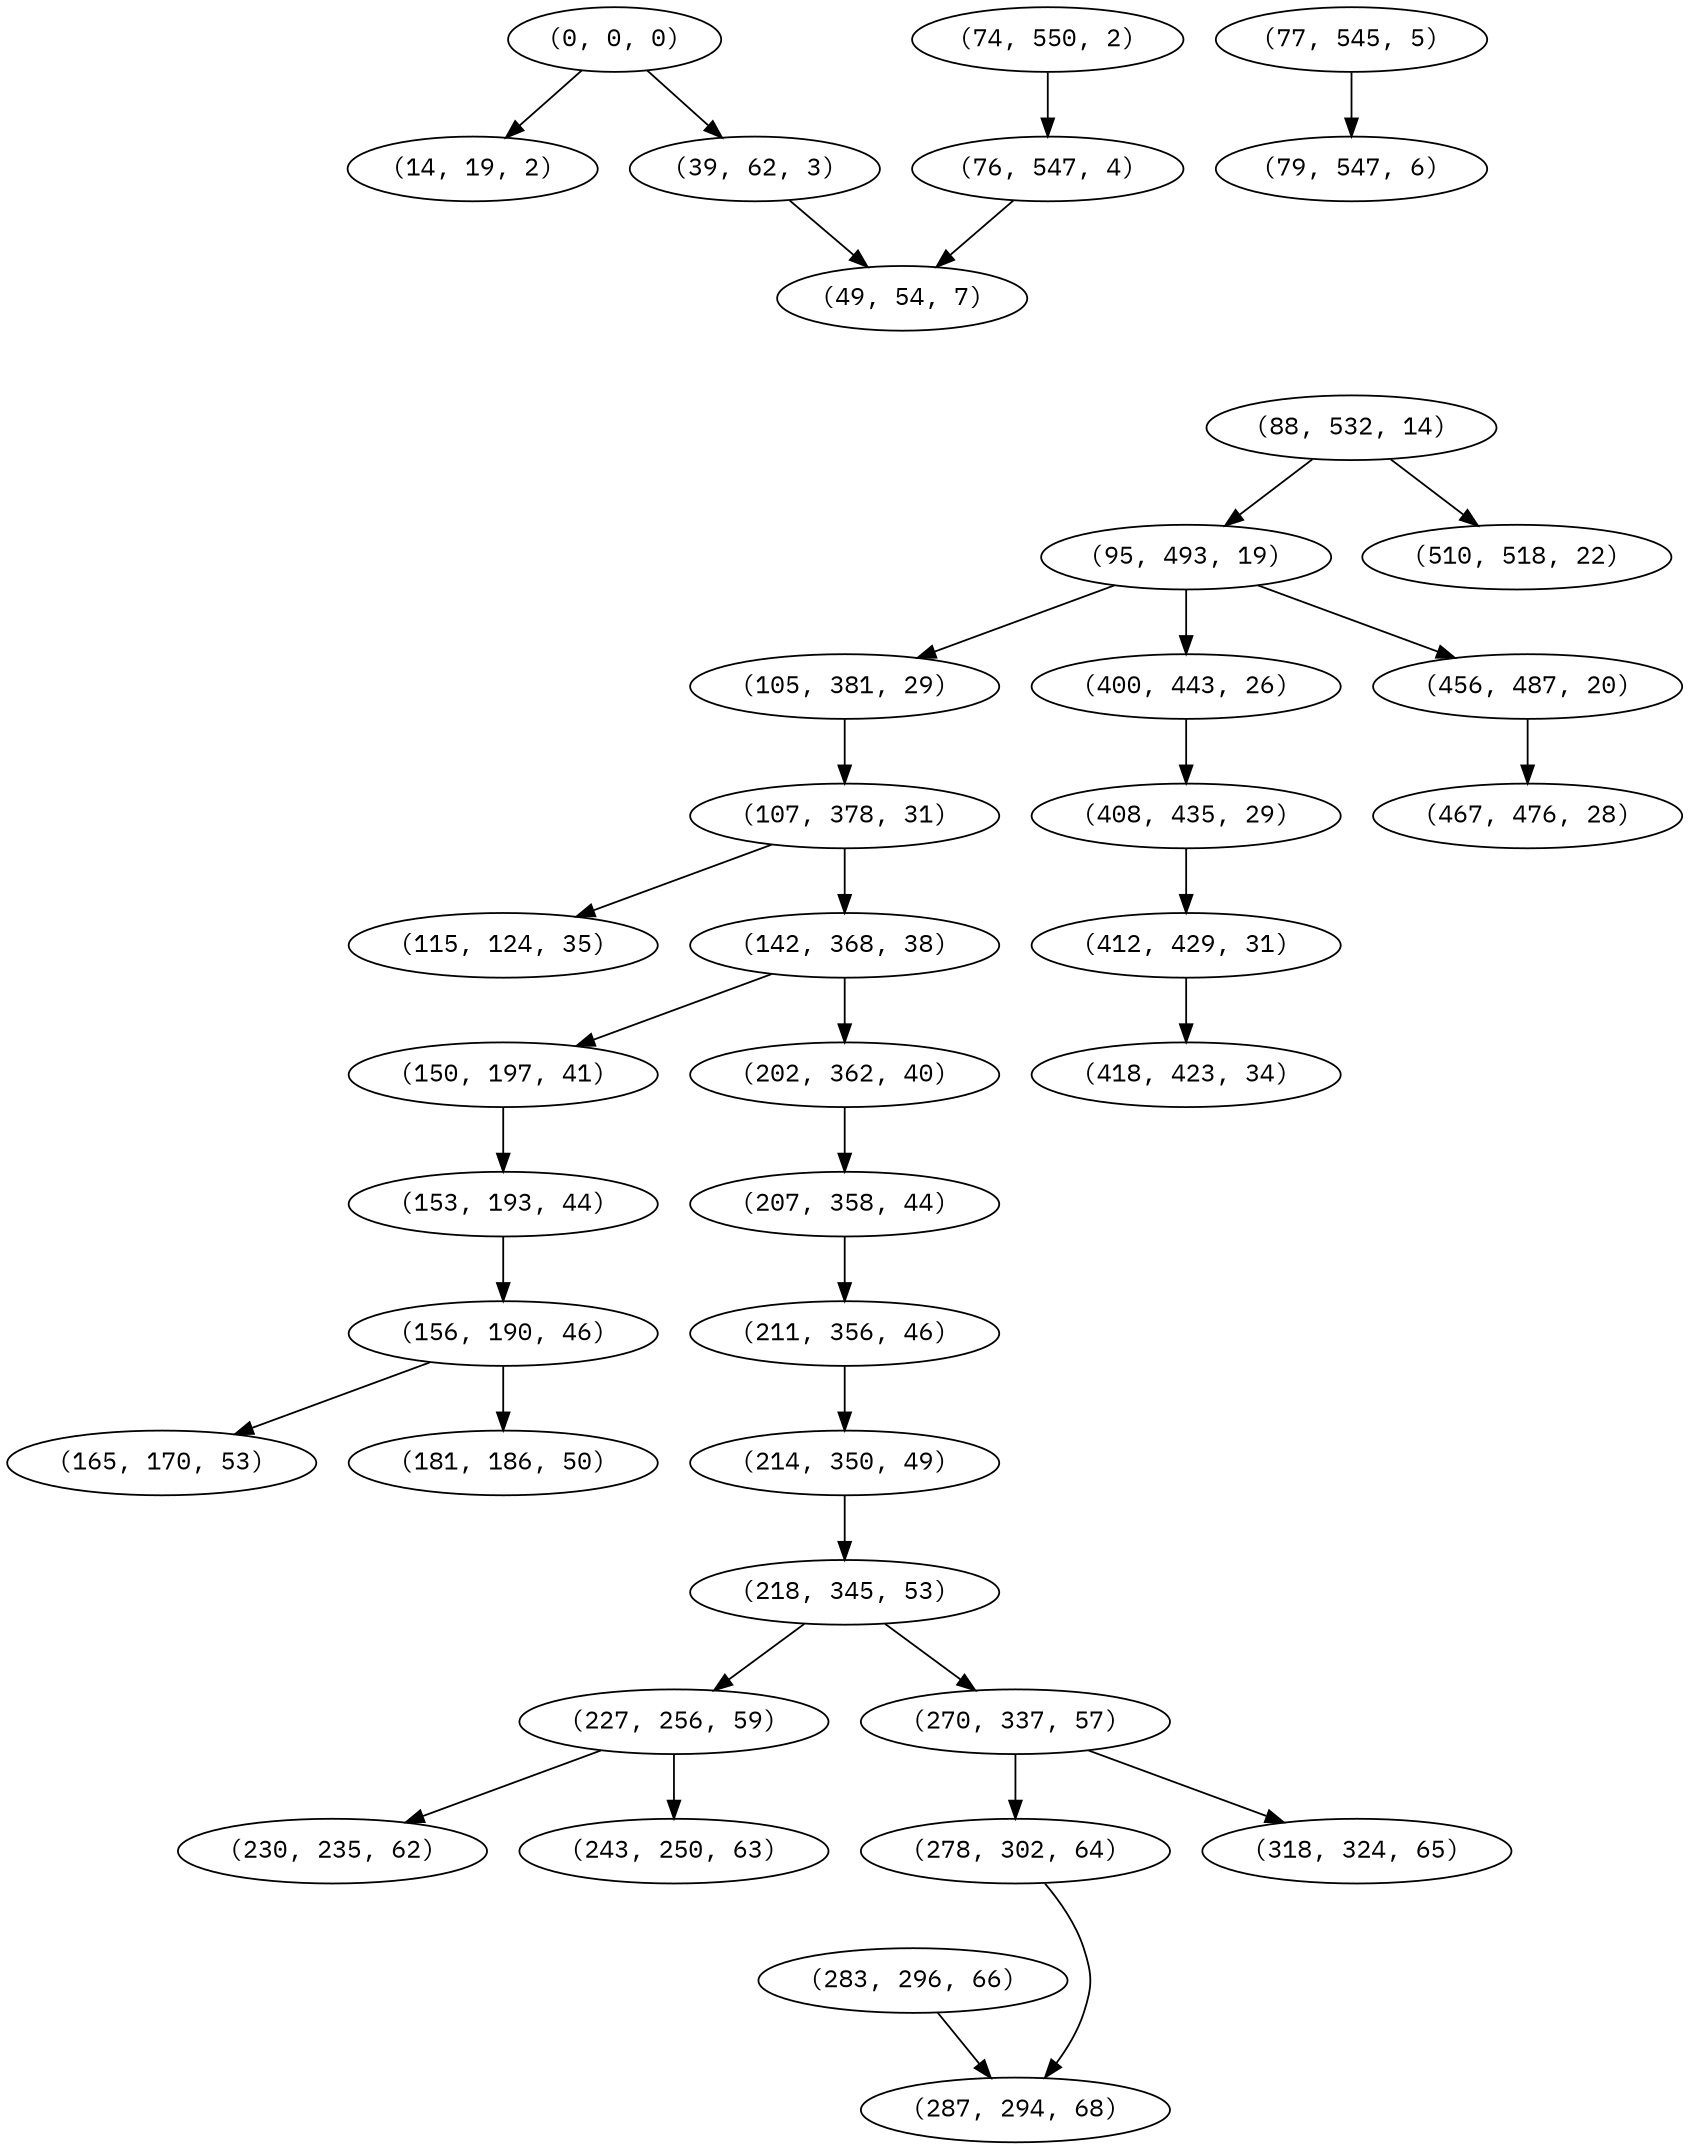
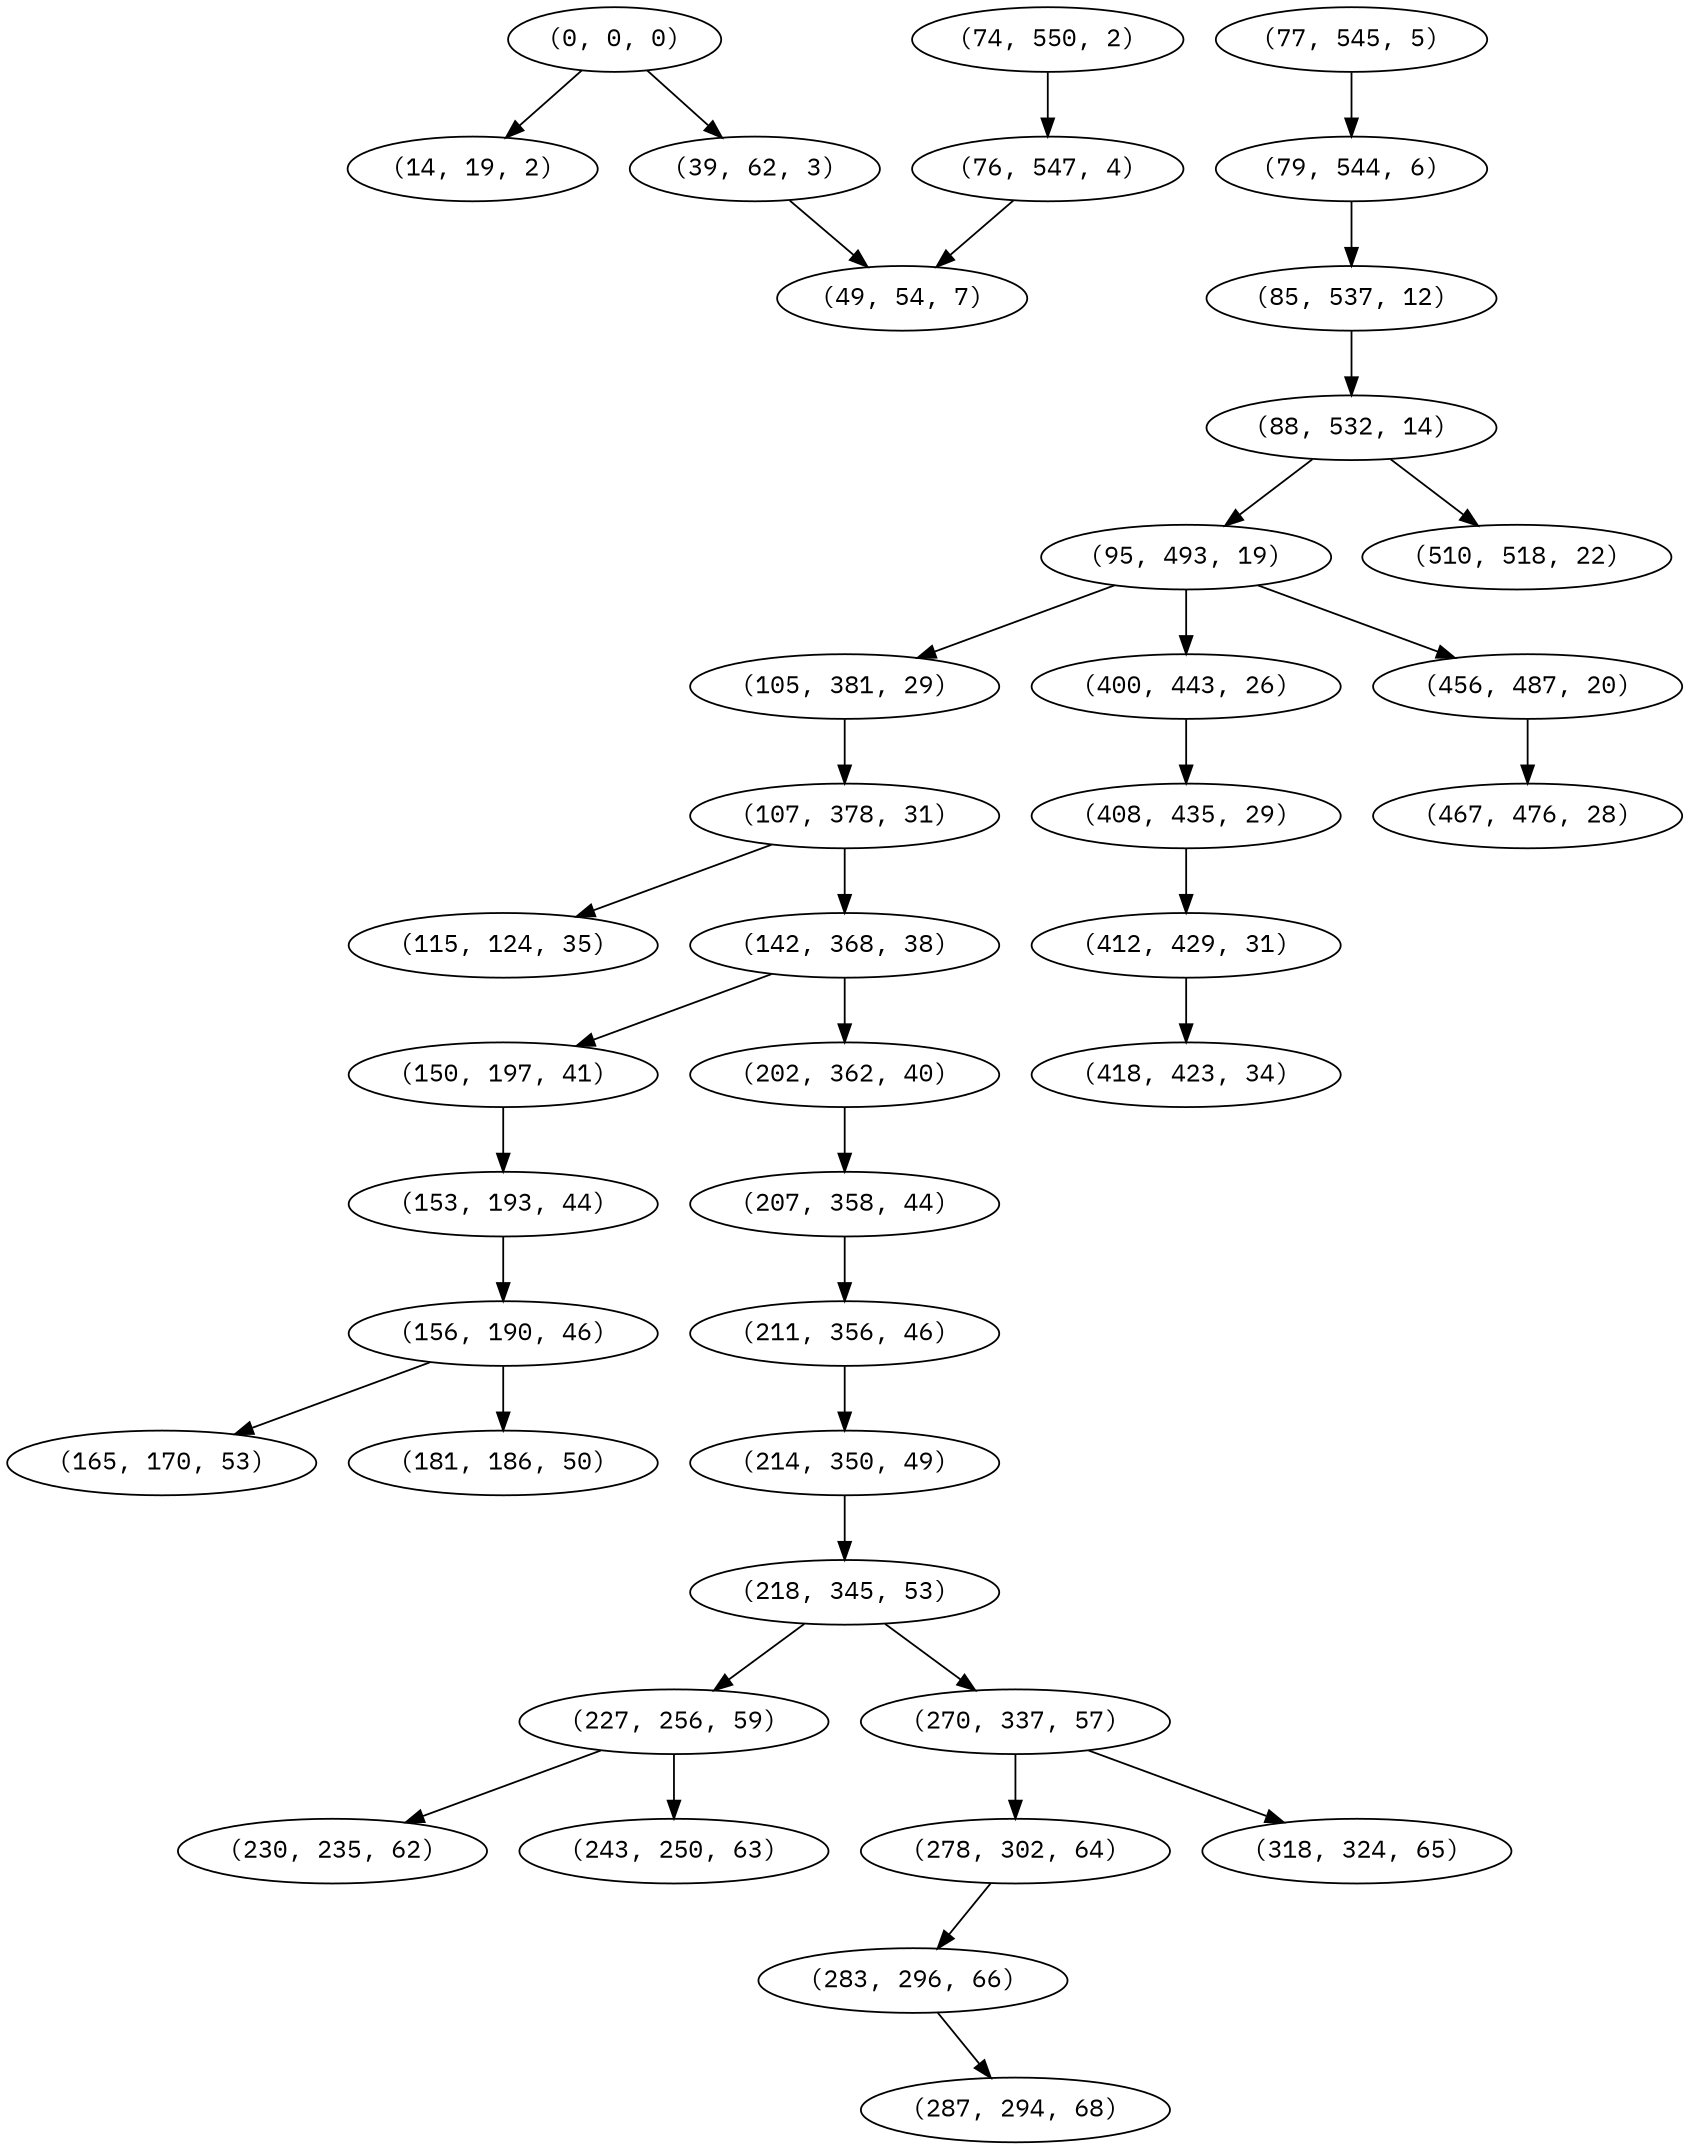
(1352, 169) -> (1352, 169)
none -> (1352, 298)
(1090, 1971) -> (970, 1909)
